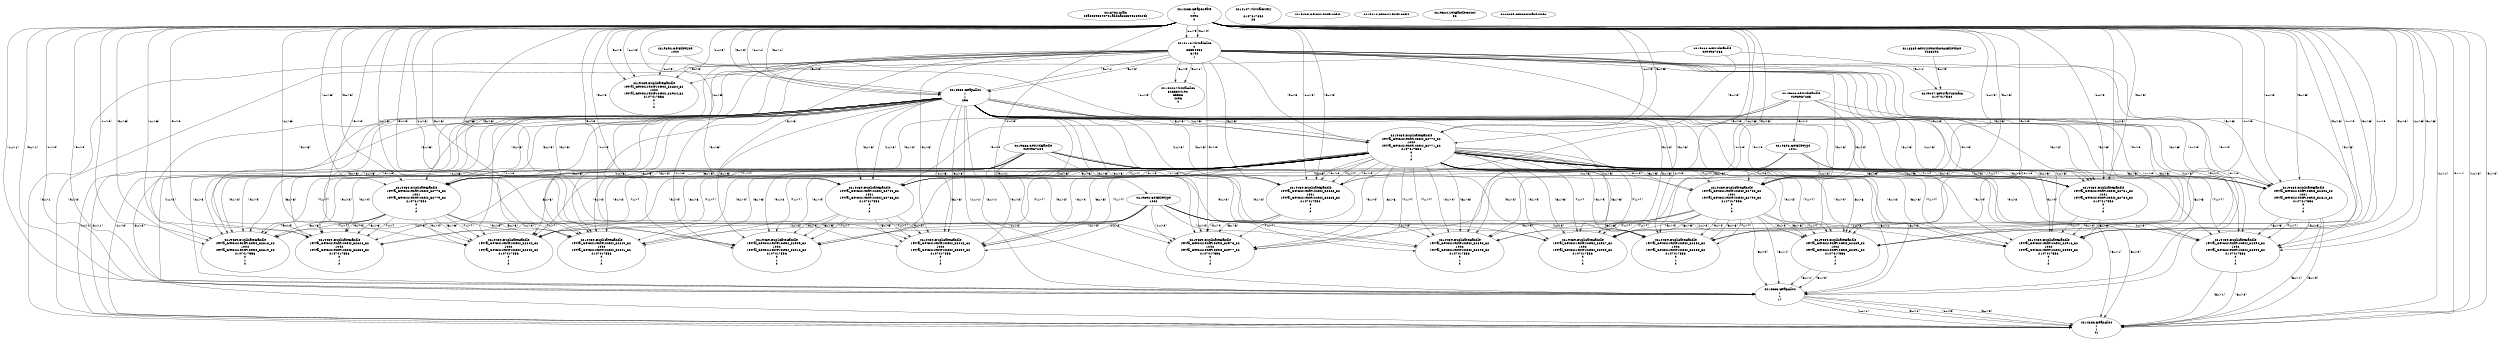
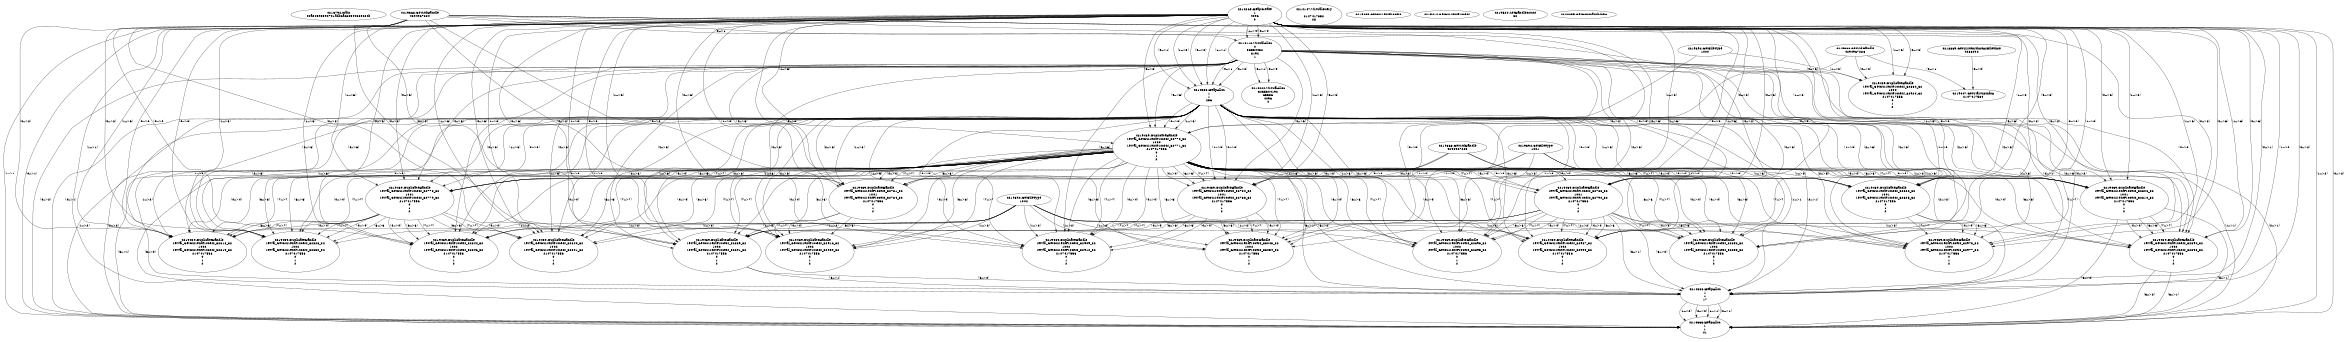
(1797, 121) -> none
(1055, 178) -> (762, 33)
